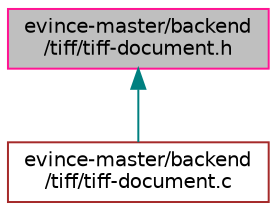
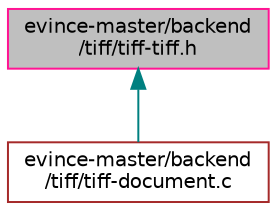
(138, 39) -> (138, 39)
